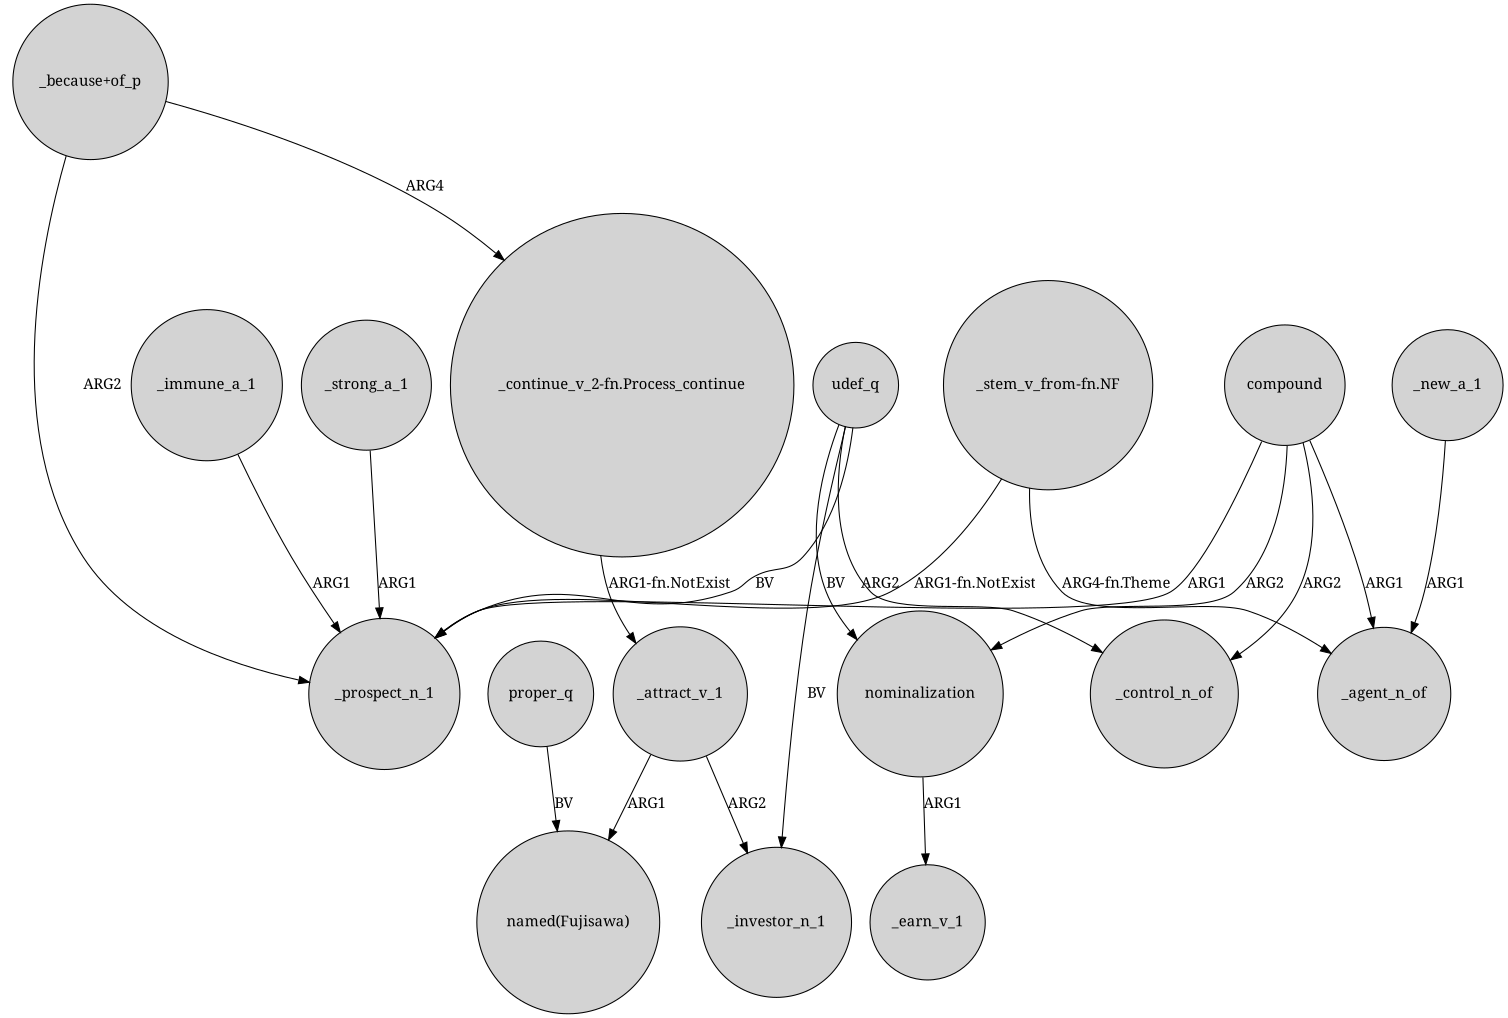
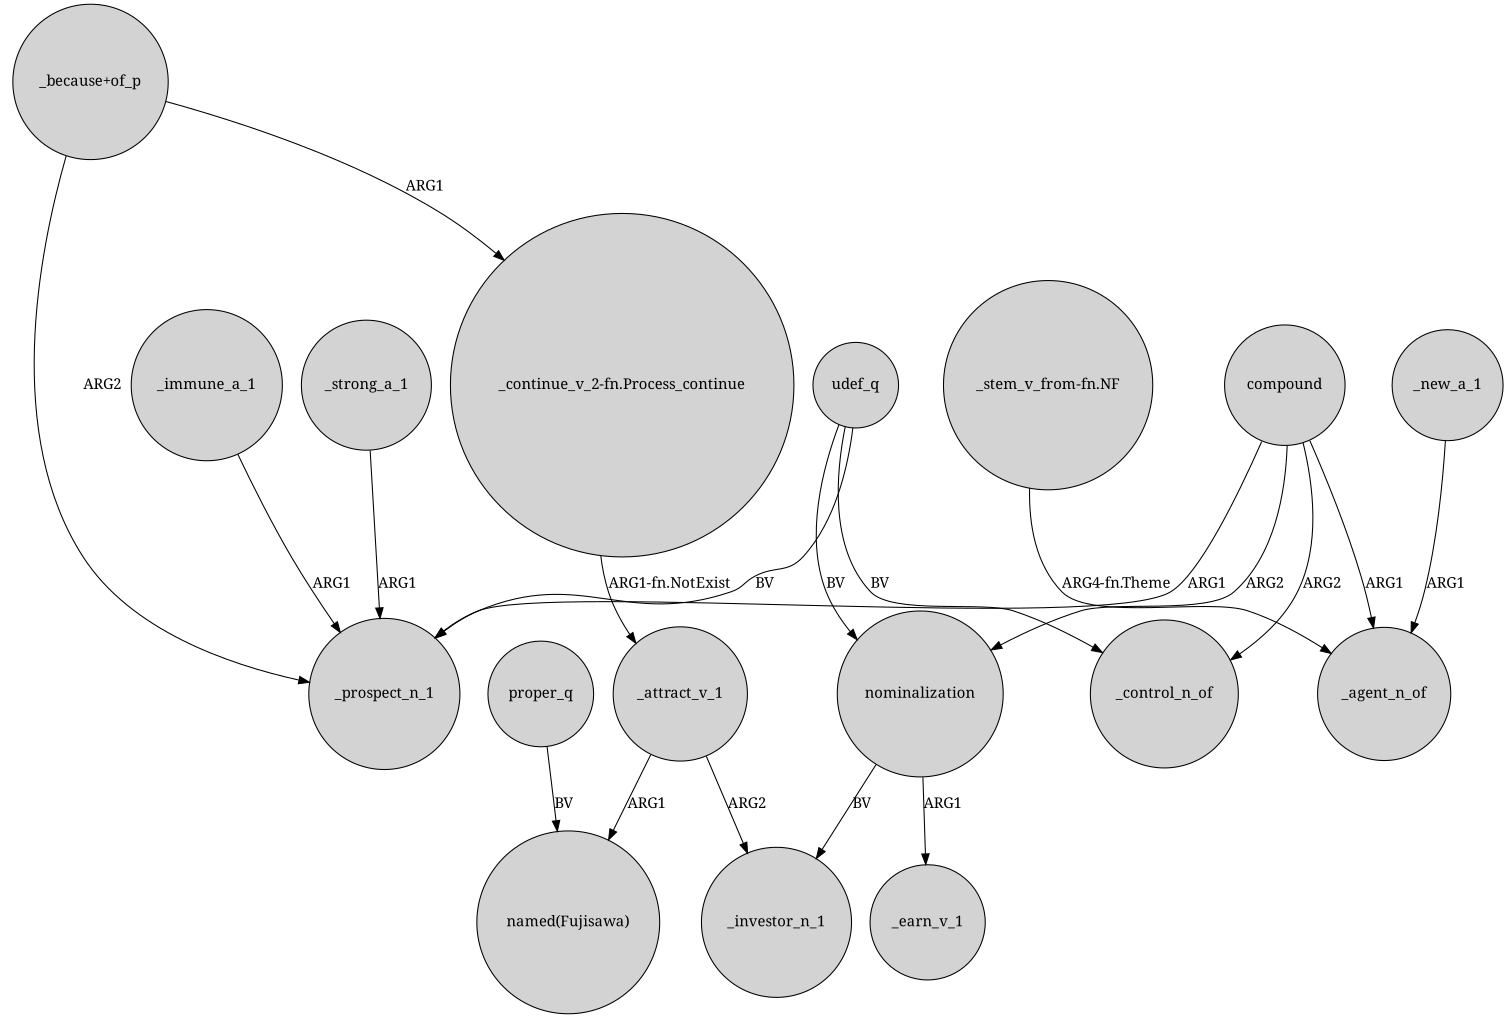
(425, 186) -> (425, 186)
(881, 584) -> (881, 584)
(867, 599) -> none
(804, 630) -> (849, 807)
